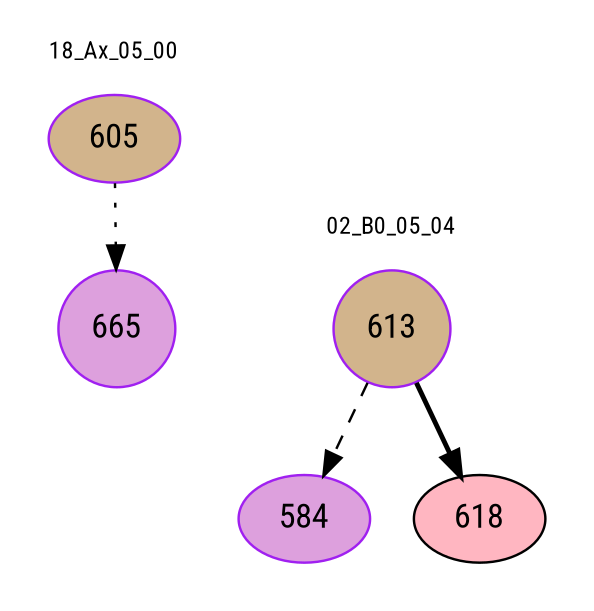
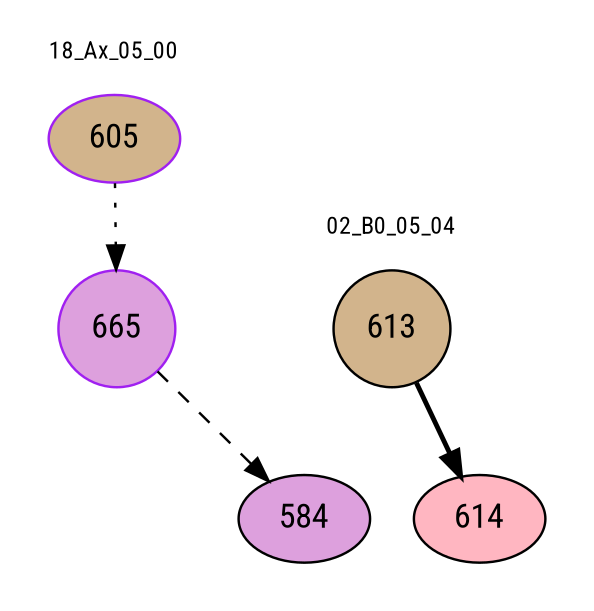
(392, 329) -> (392, 329)
(351, 418) -> (204, 418)
(304, 519) -> (304, 519)
(480, 519) -> (480, 519)
